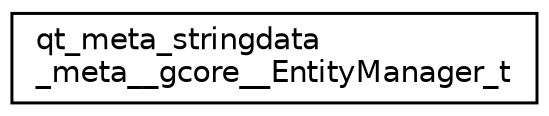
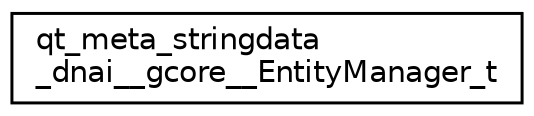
(274, 58) -> (267, 58)
